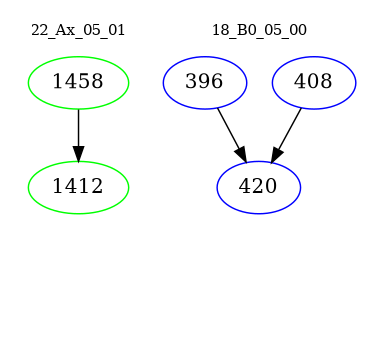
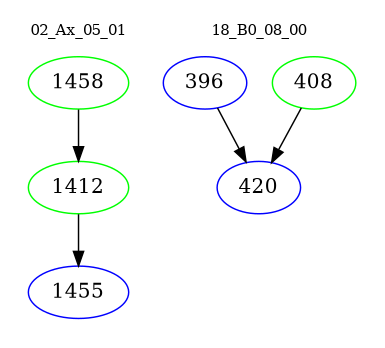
(79, 31) -> (79, 31)
(260, 31) -> (260, 31)
(314, 83) -> (314, 83)
none -> (79, 292)
